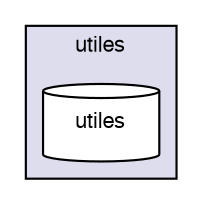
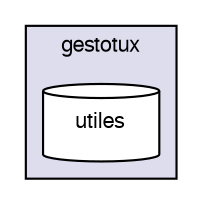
(101, 46) -> (101, 46)
